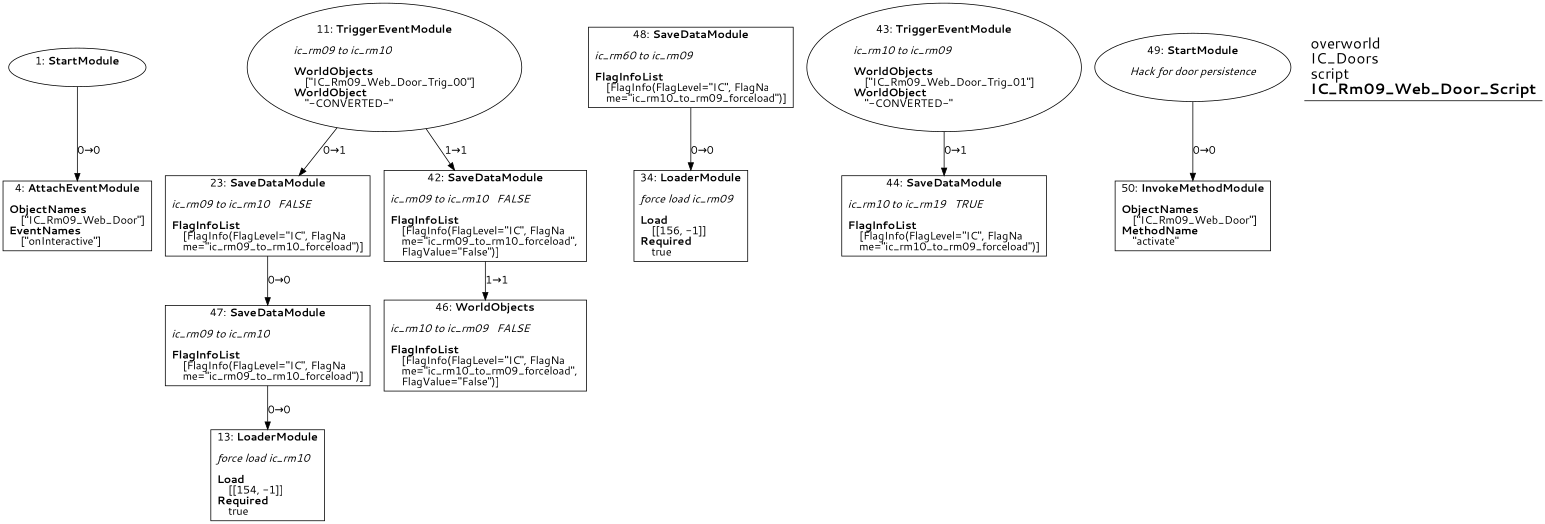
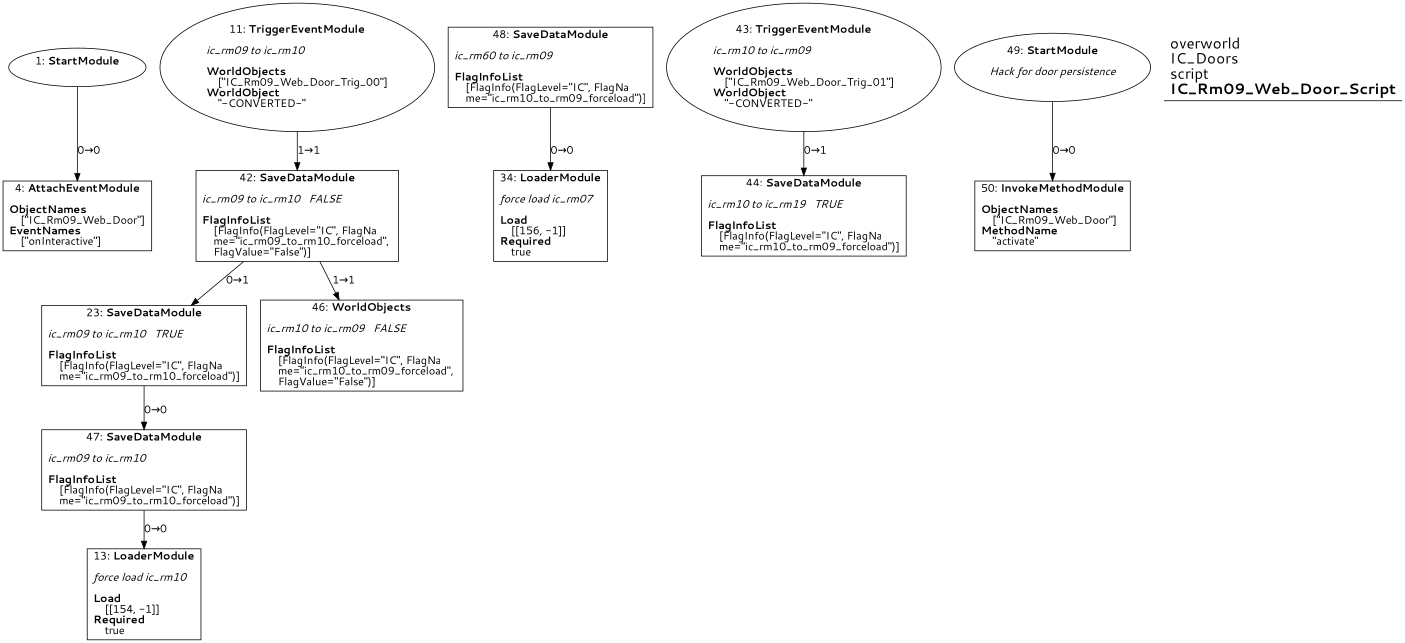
(320, 149) -> (220, 281)
(687, 199) -> (546, 199)
(241, 205) -> (115, 334)
